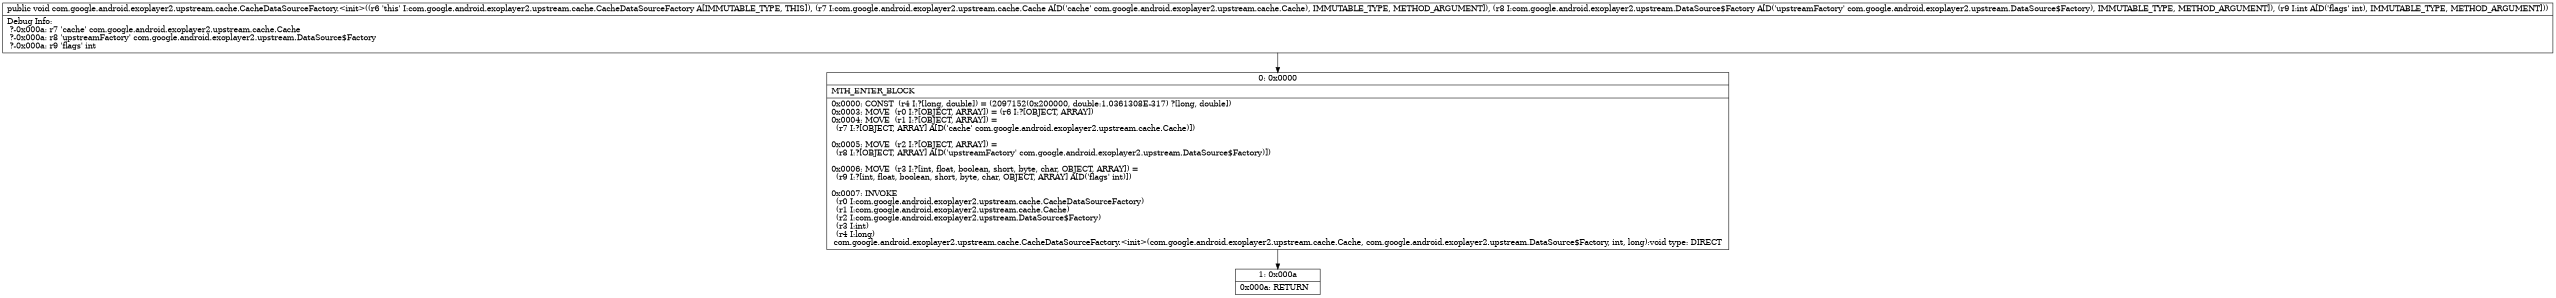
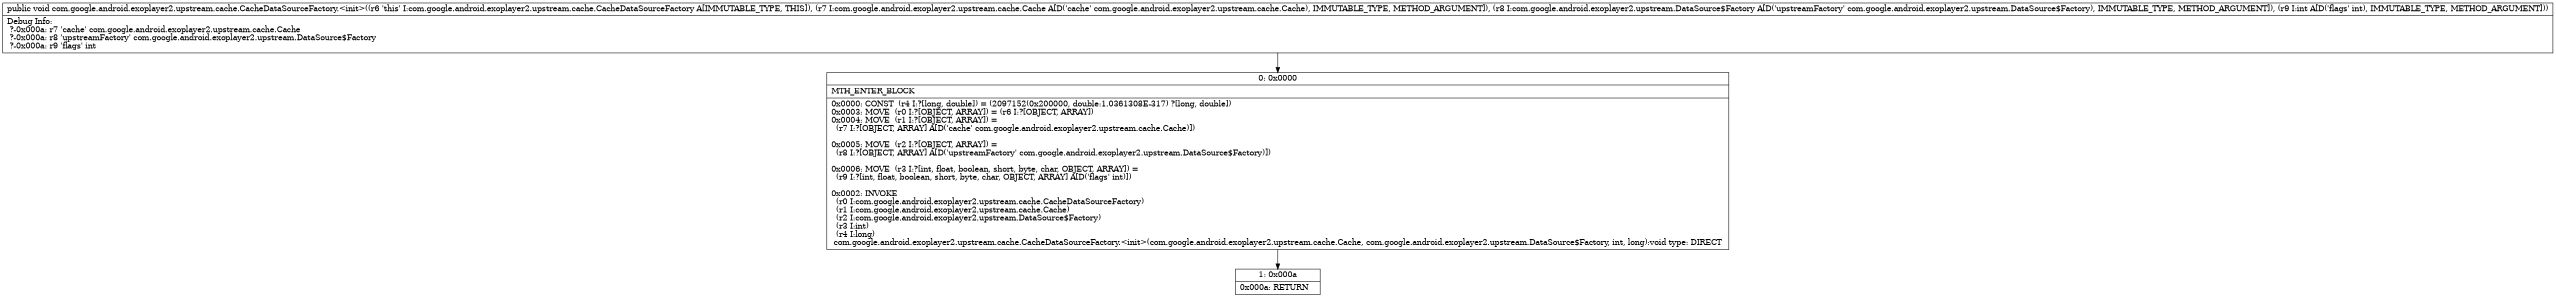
(867, 194) -> (867, 194)
